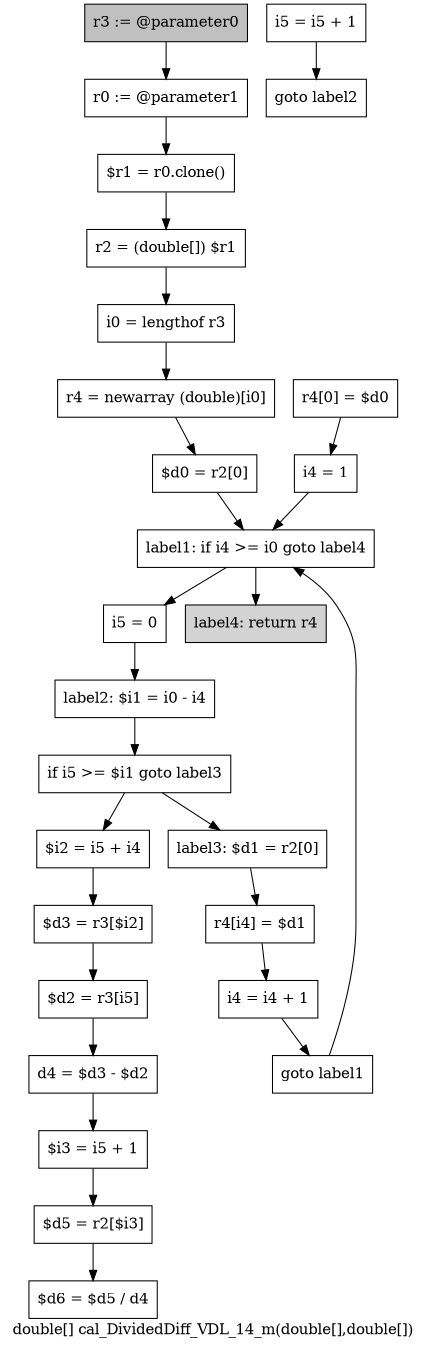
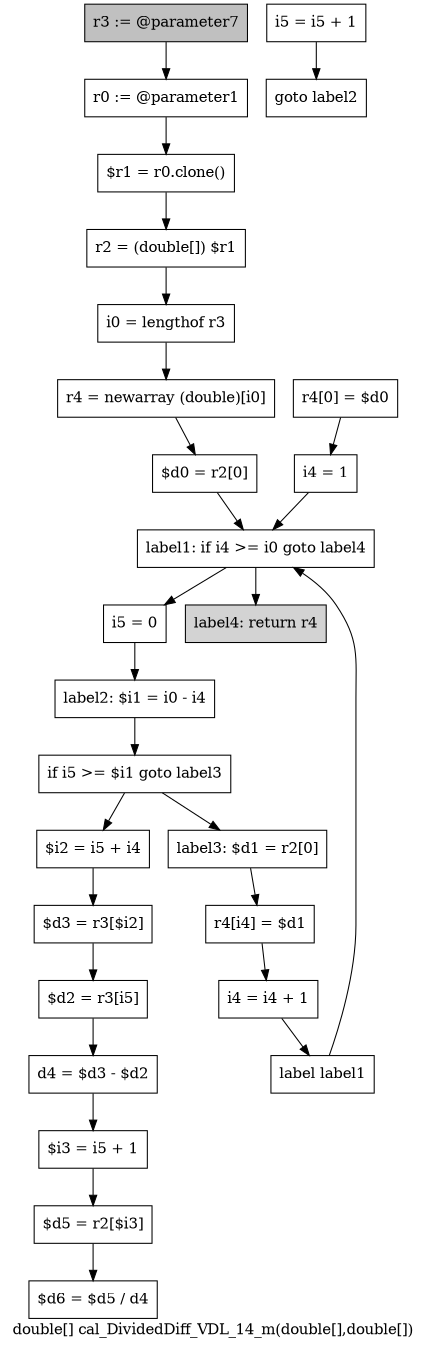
(166, 23) -> (166, 23)
(323, 1074) -> (323, 1074)
